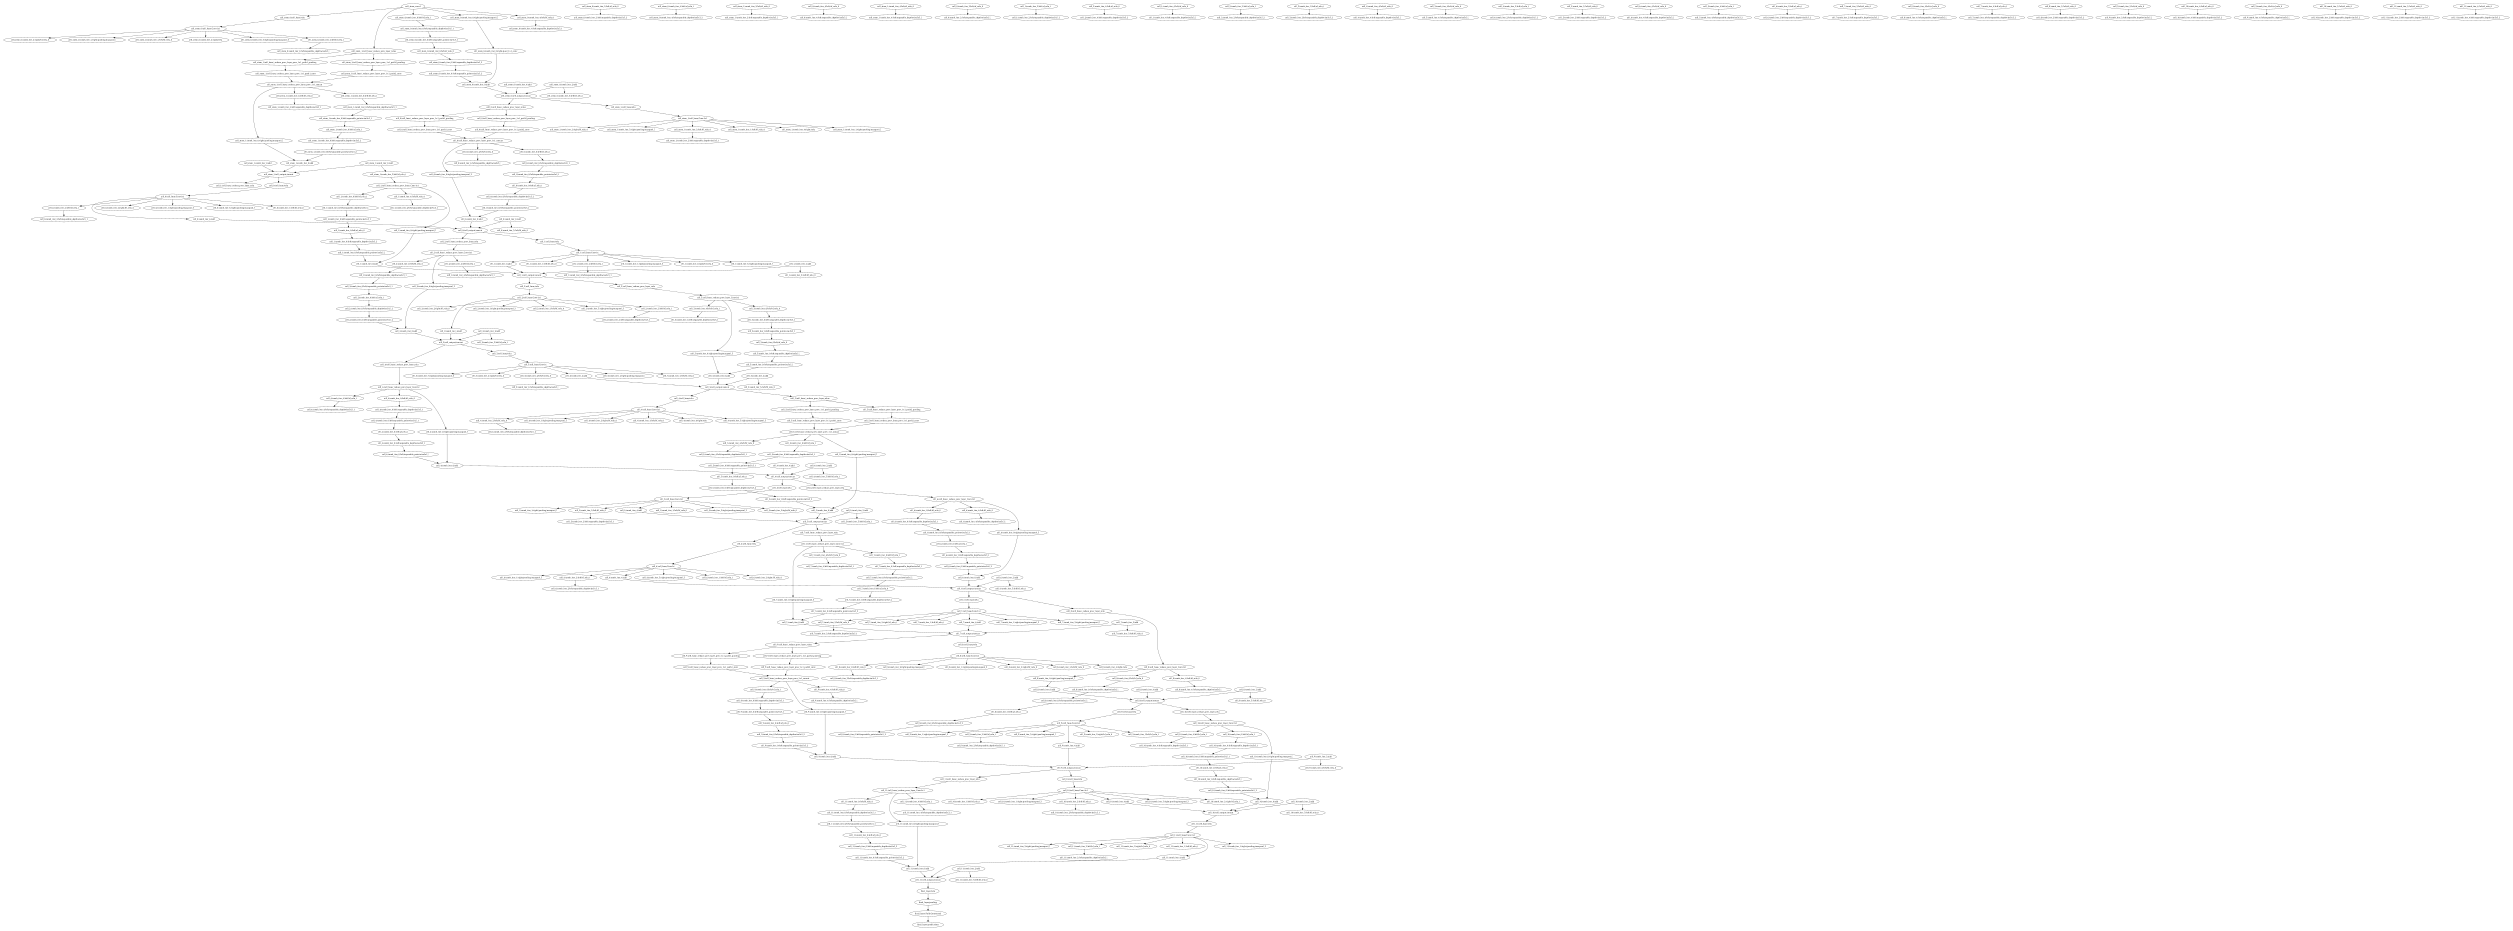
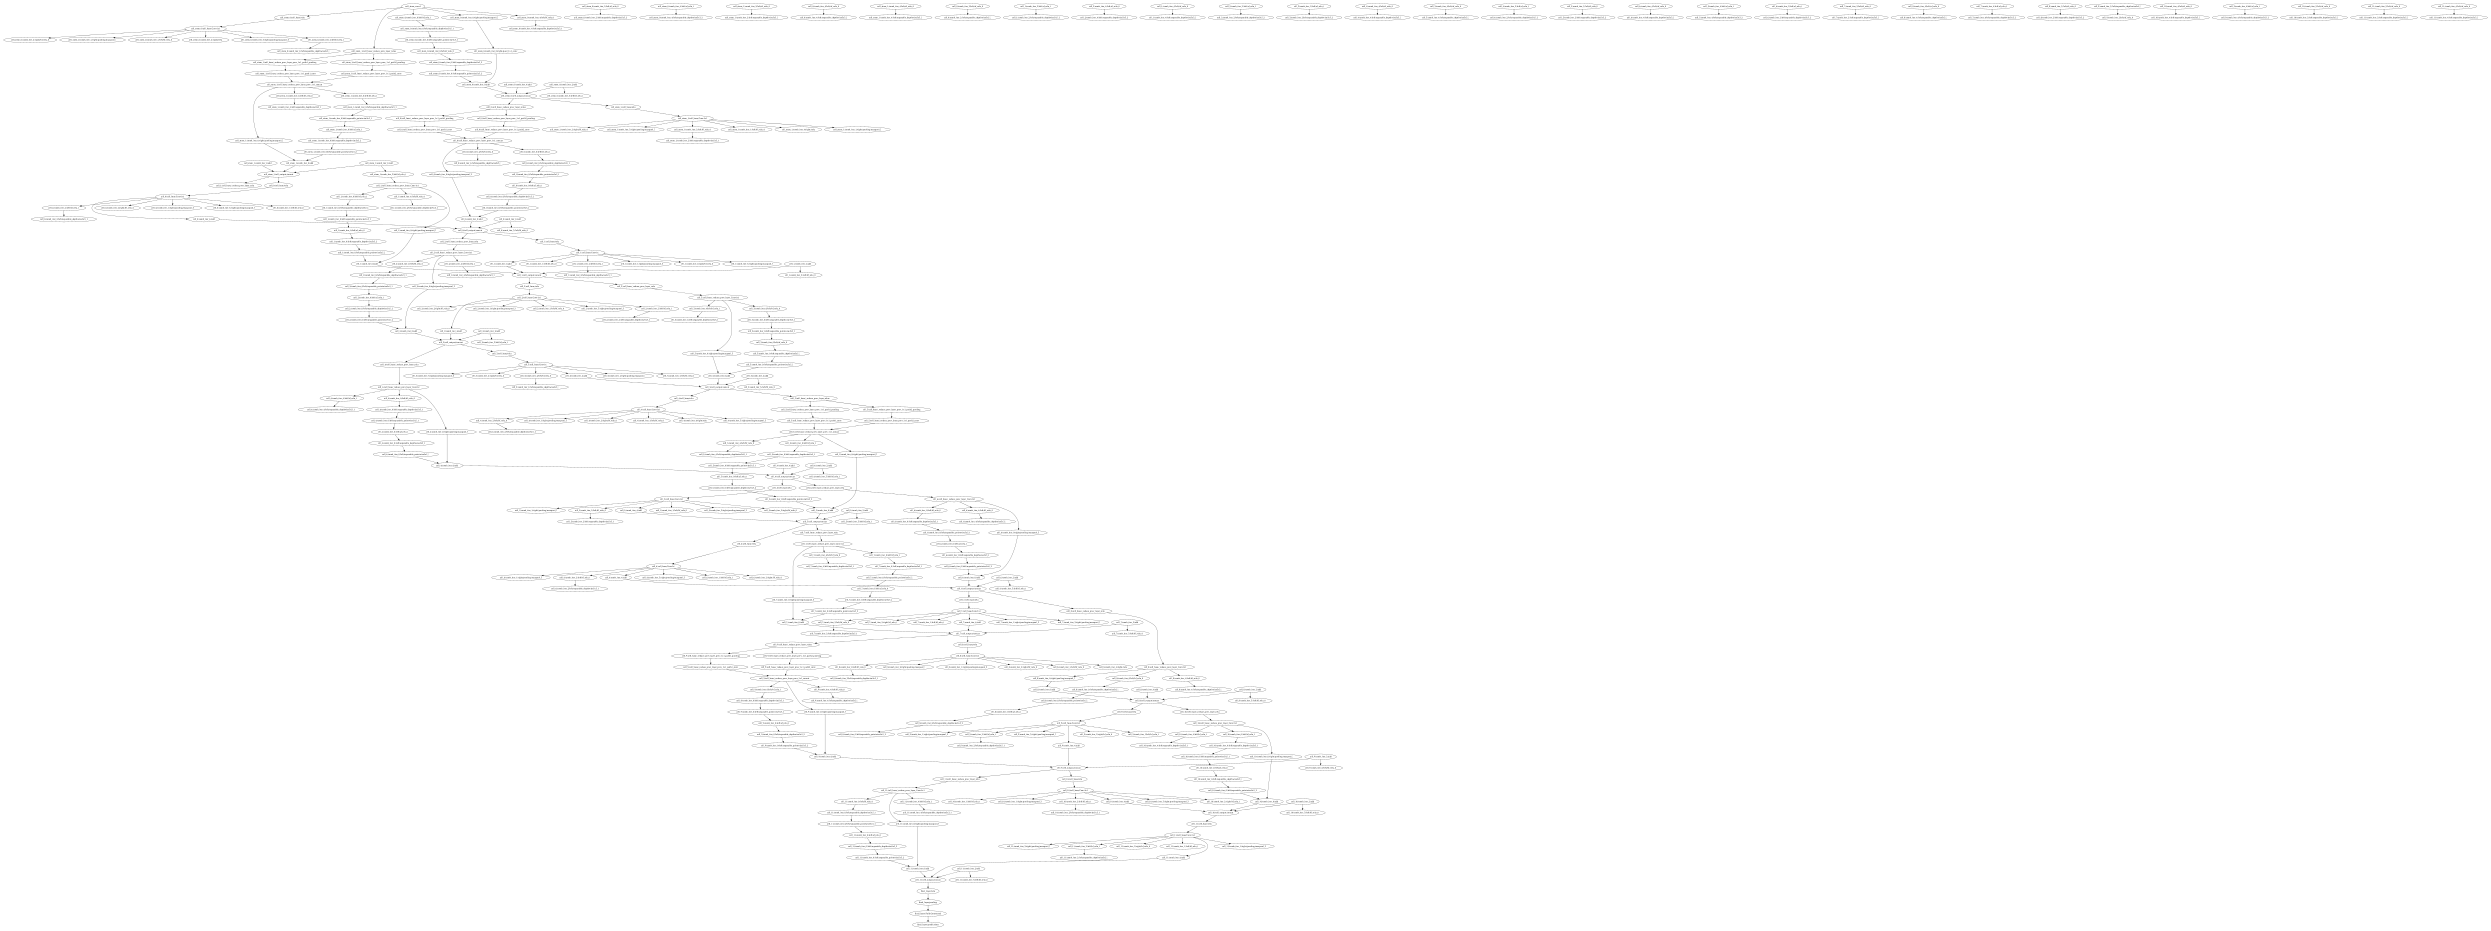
(2129, 11) -> (2118, 11)
